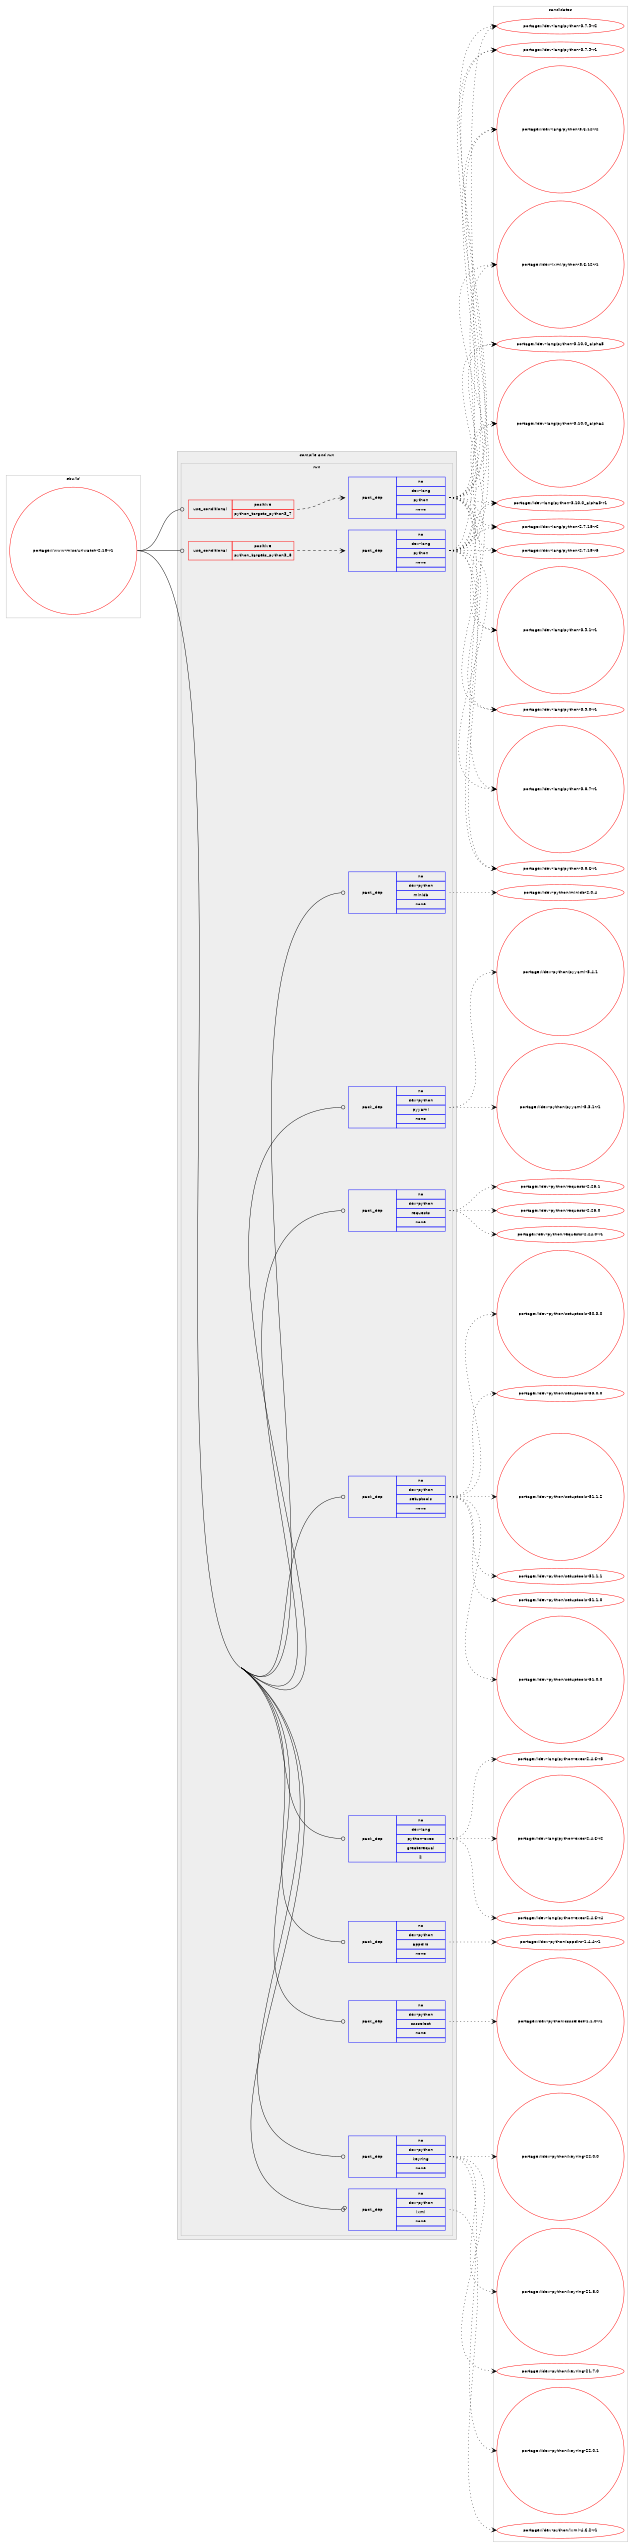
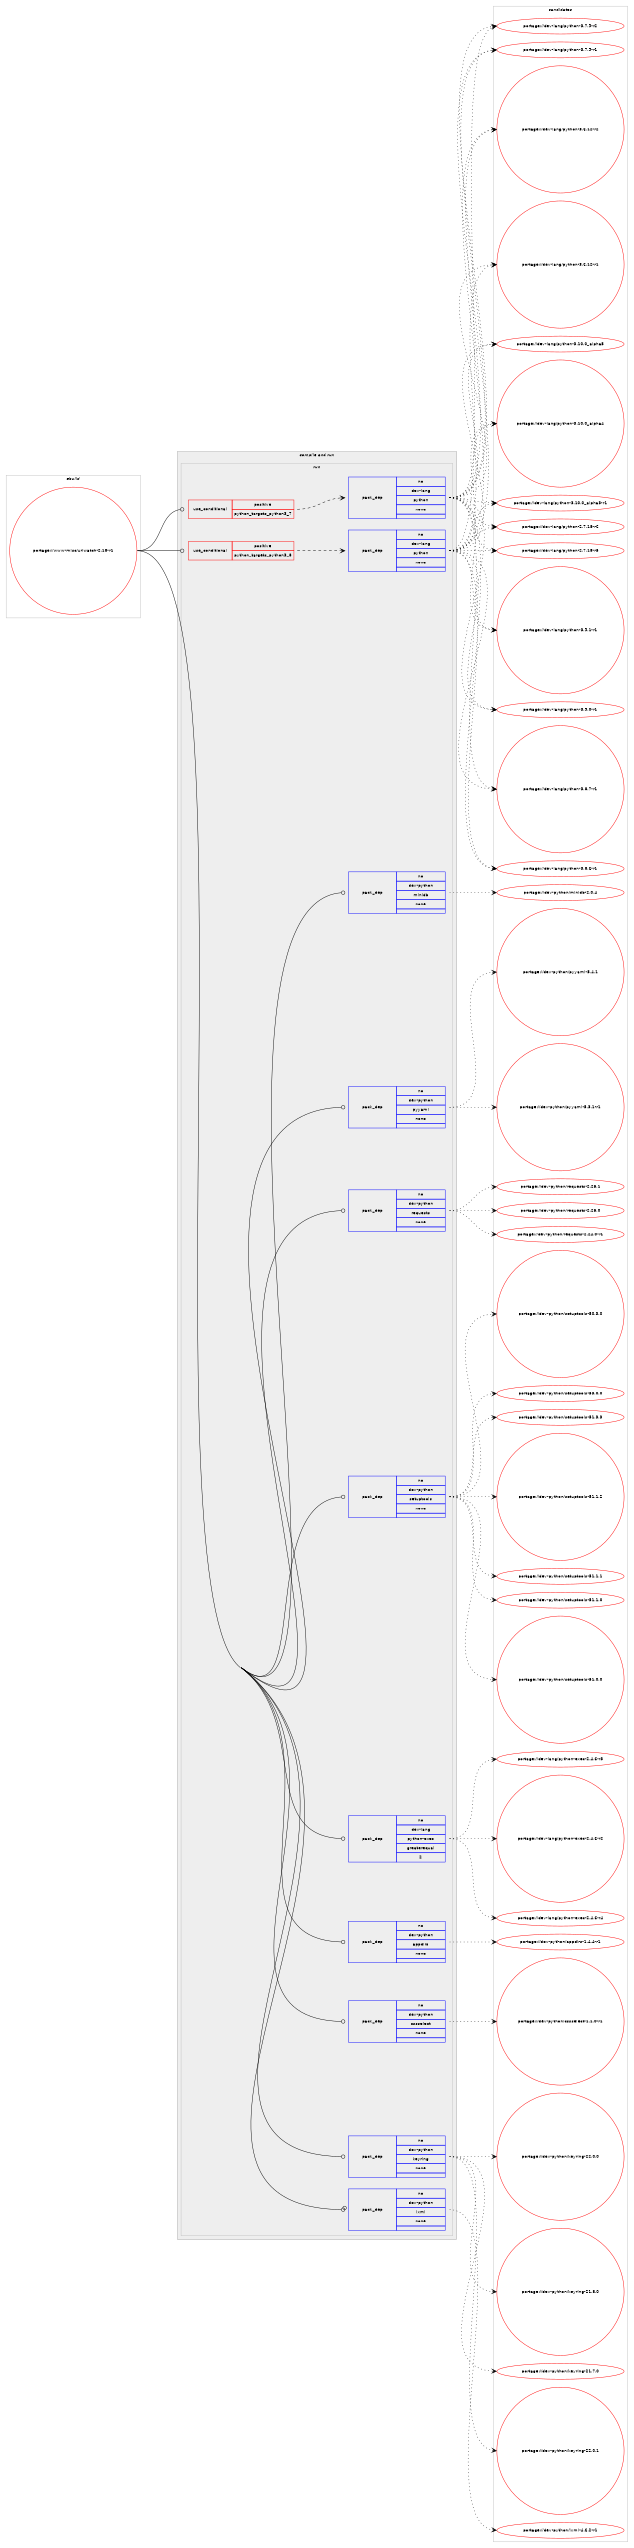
(560, 265) -> (560, 265)
none -> (560, 1417)
